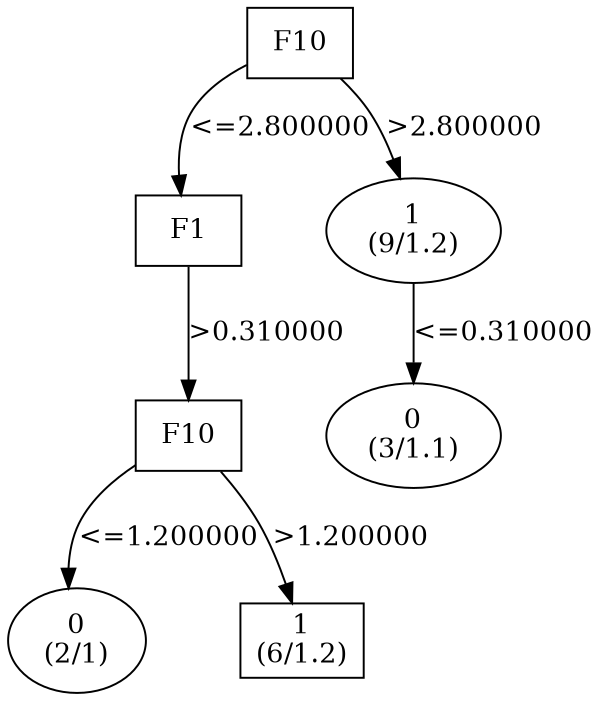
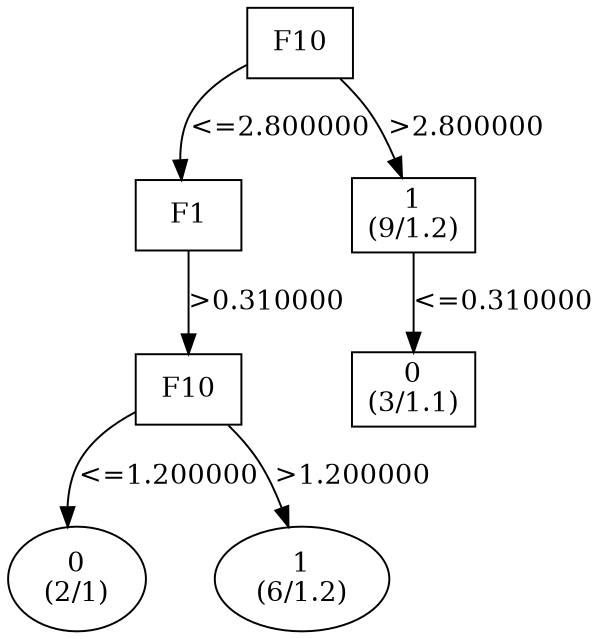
(414, 231) -> (414, 215)
(414, 436) -> (414, 389)
(302, 641) -> (302, 579)
